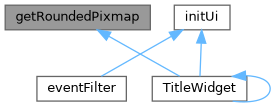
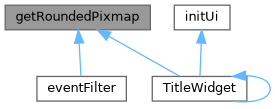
(131, 59) -> (80, 60)
